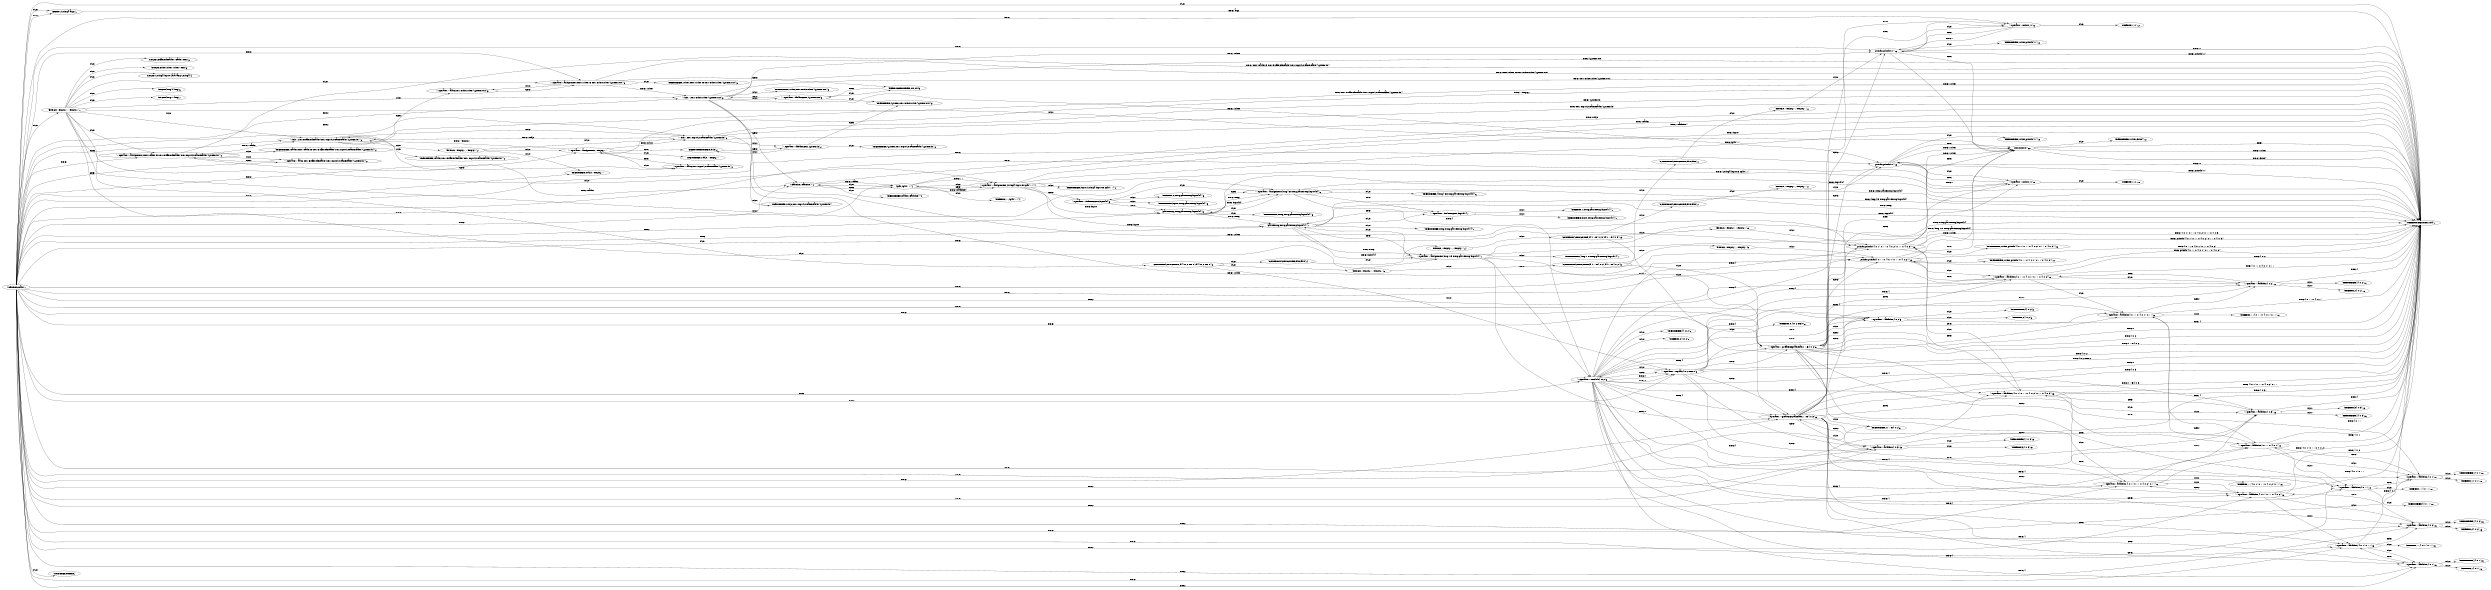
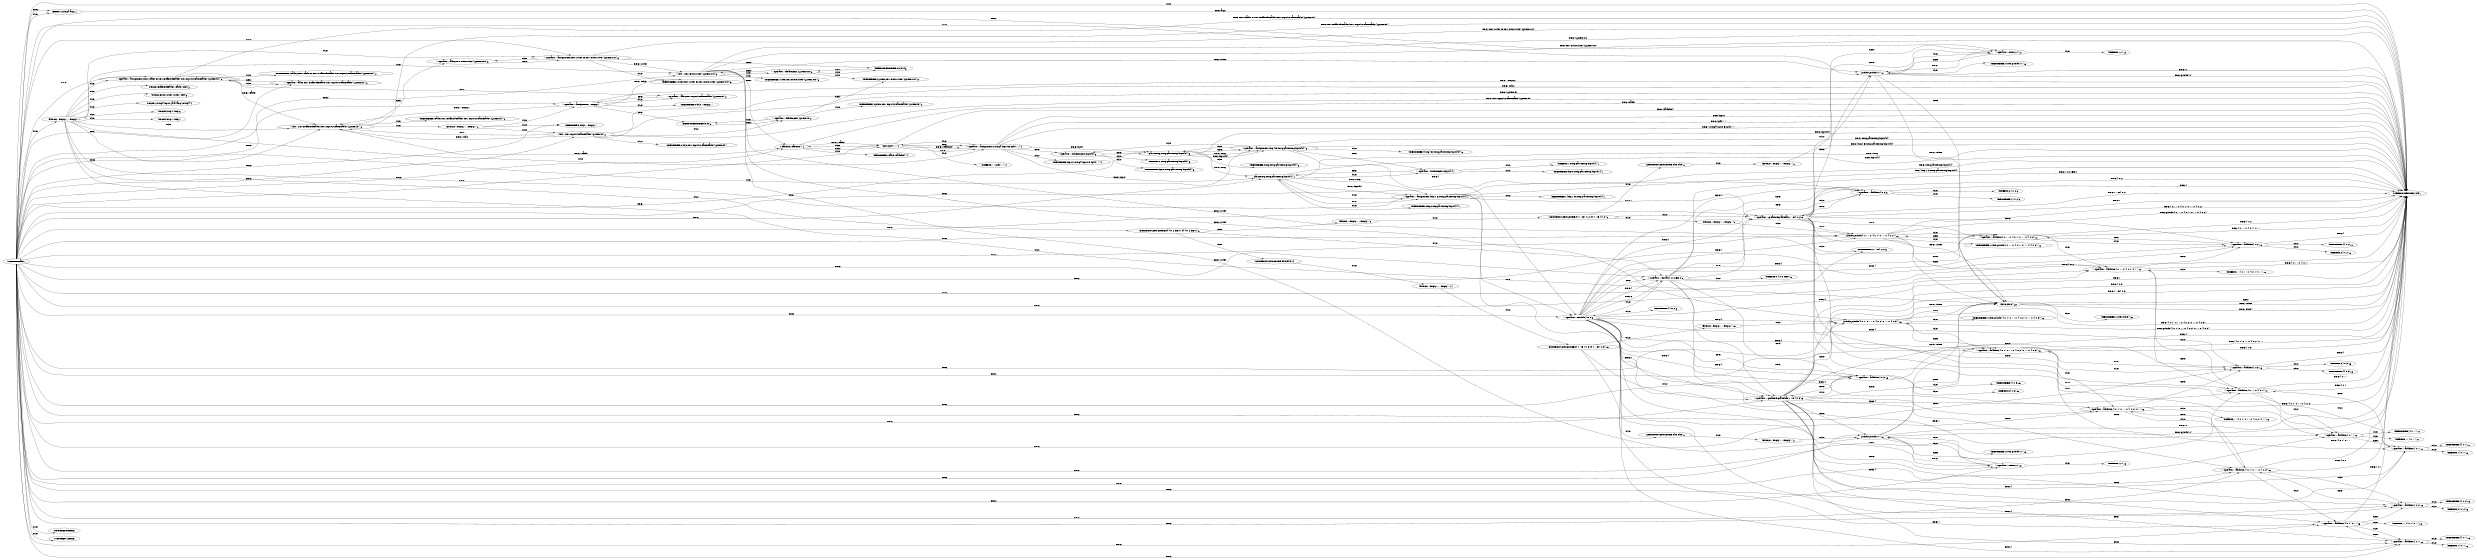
(2145, 139) -> (2132, 317)
(646, 145) -> (640, 85)
(1679, 339) -> none
none -> (64, 539)
